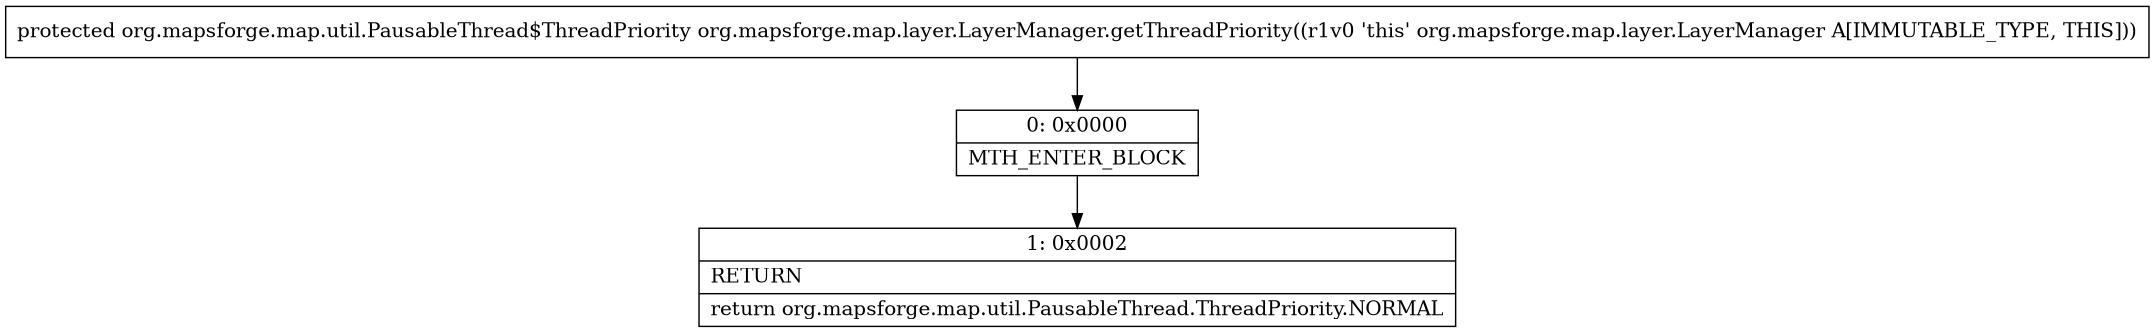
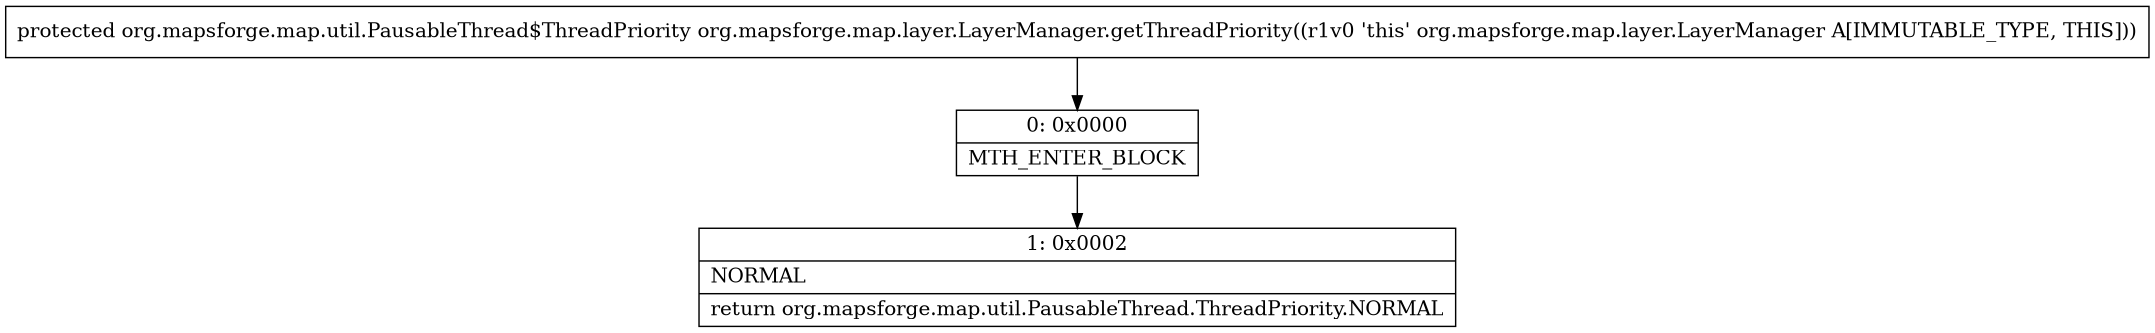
(757, 277) -> (758, 277)
